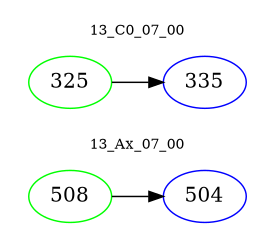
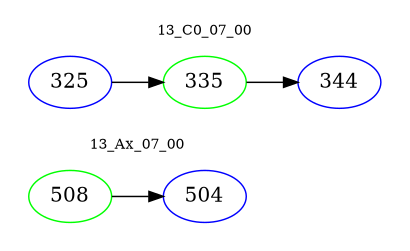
(70, 82) -> (70, 82)
(205, 82) -> (205, 82)
none -> (339, 82)
